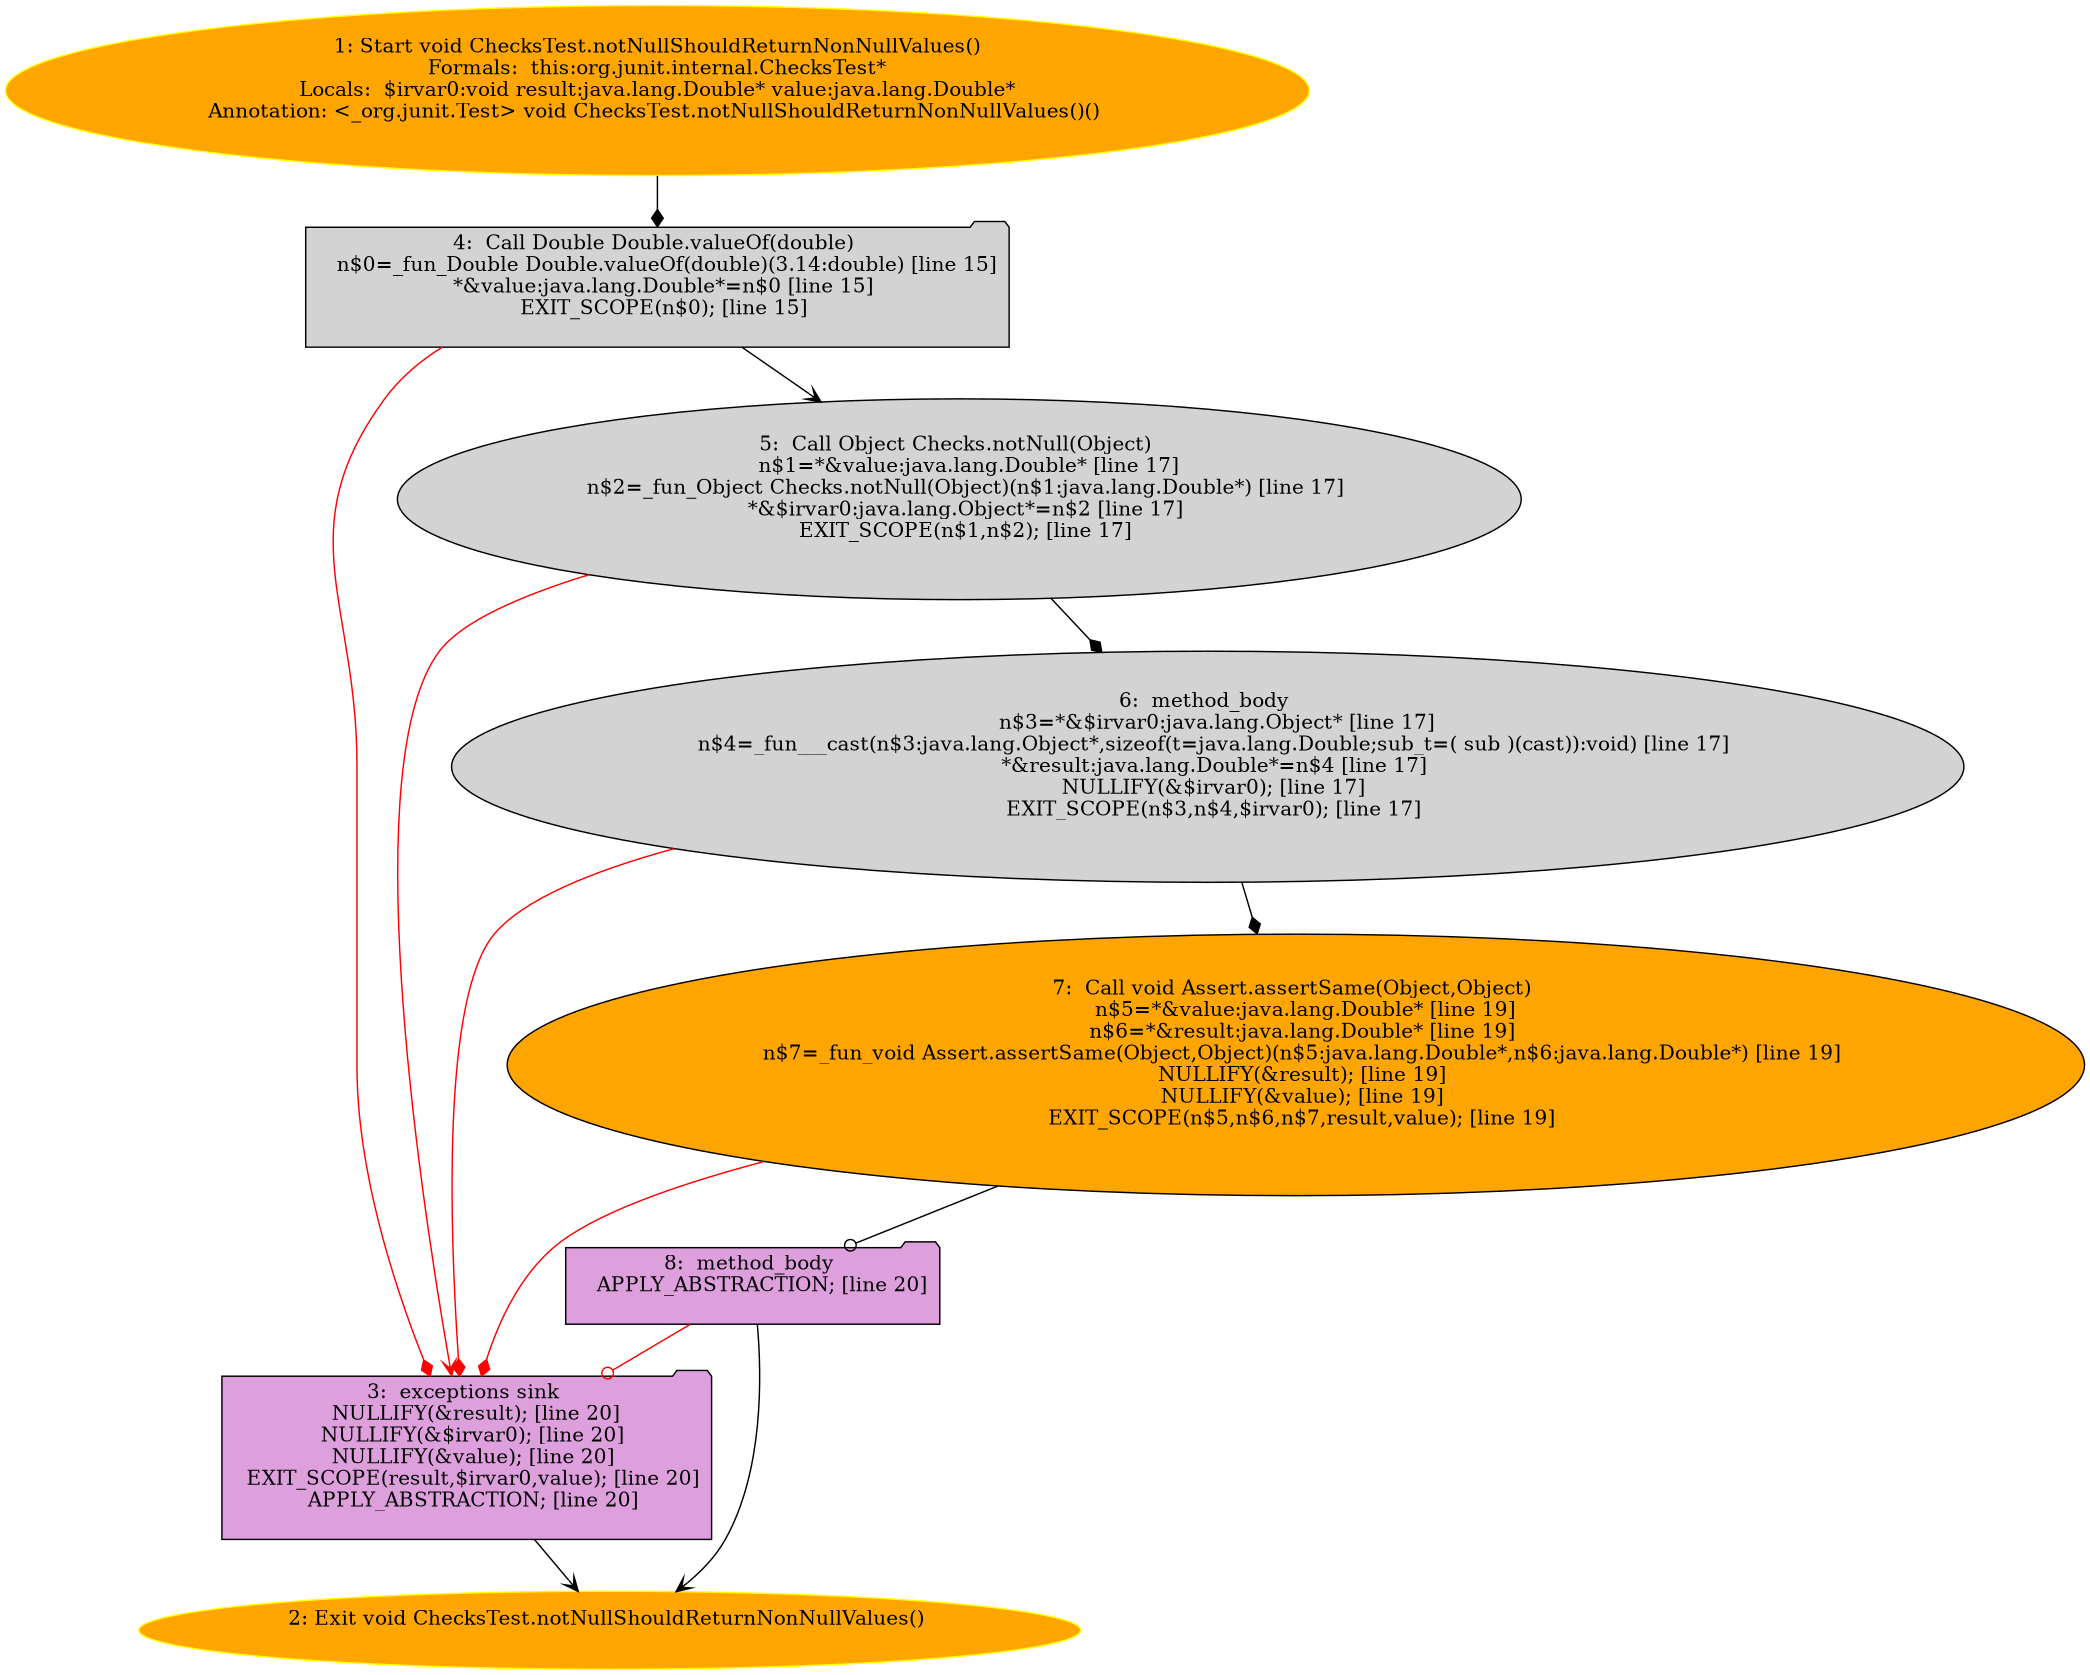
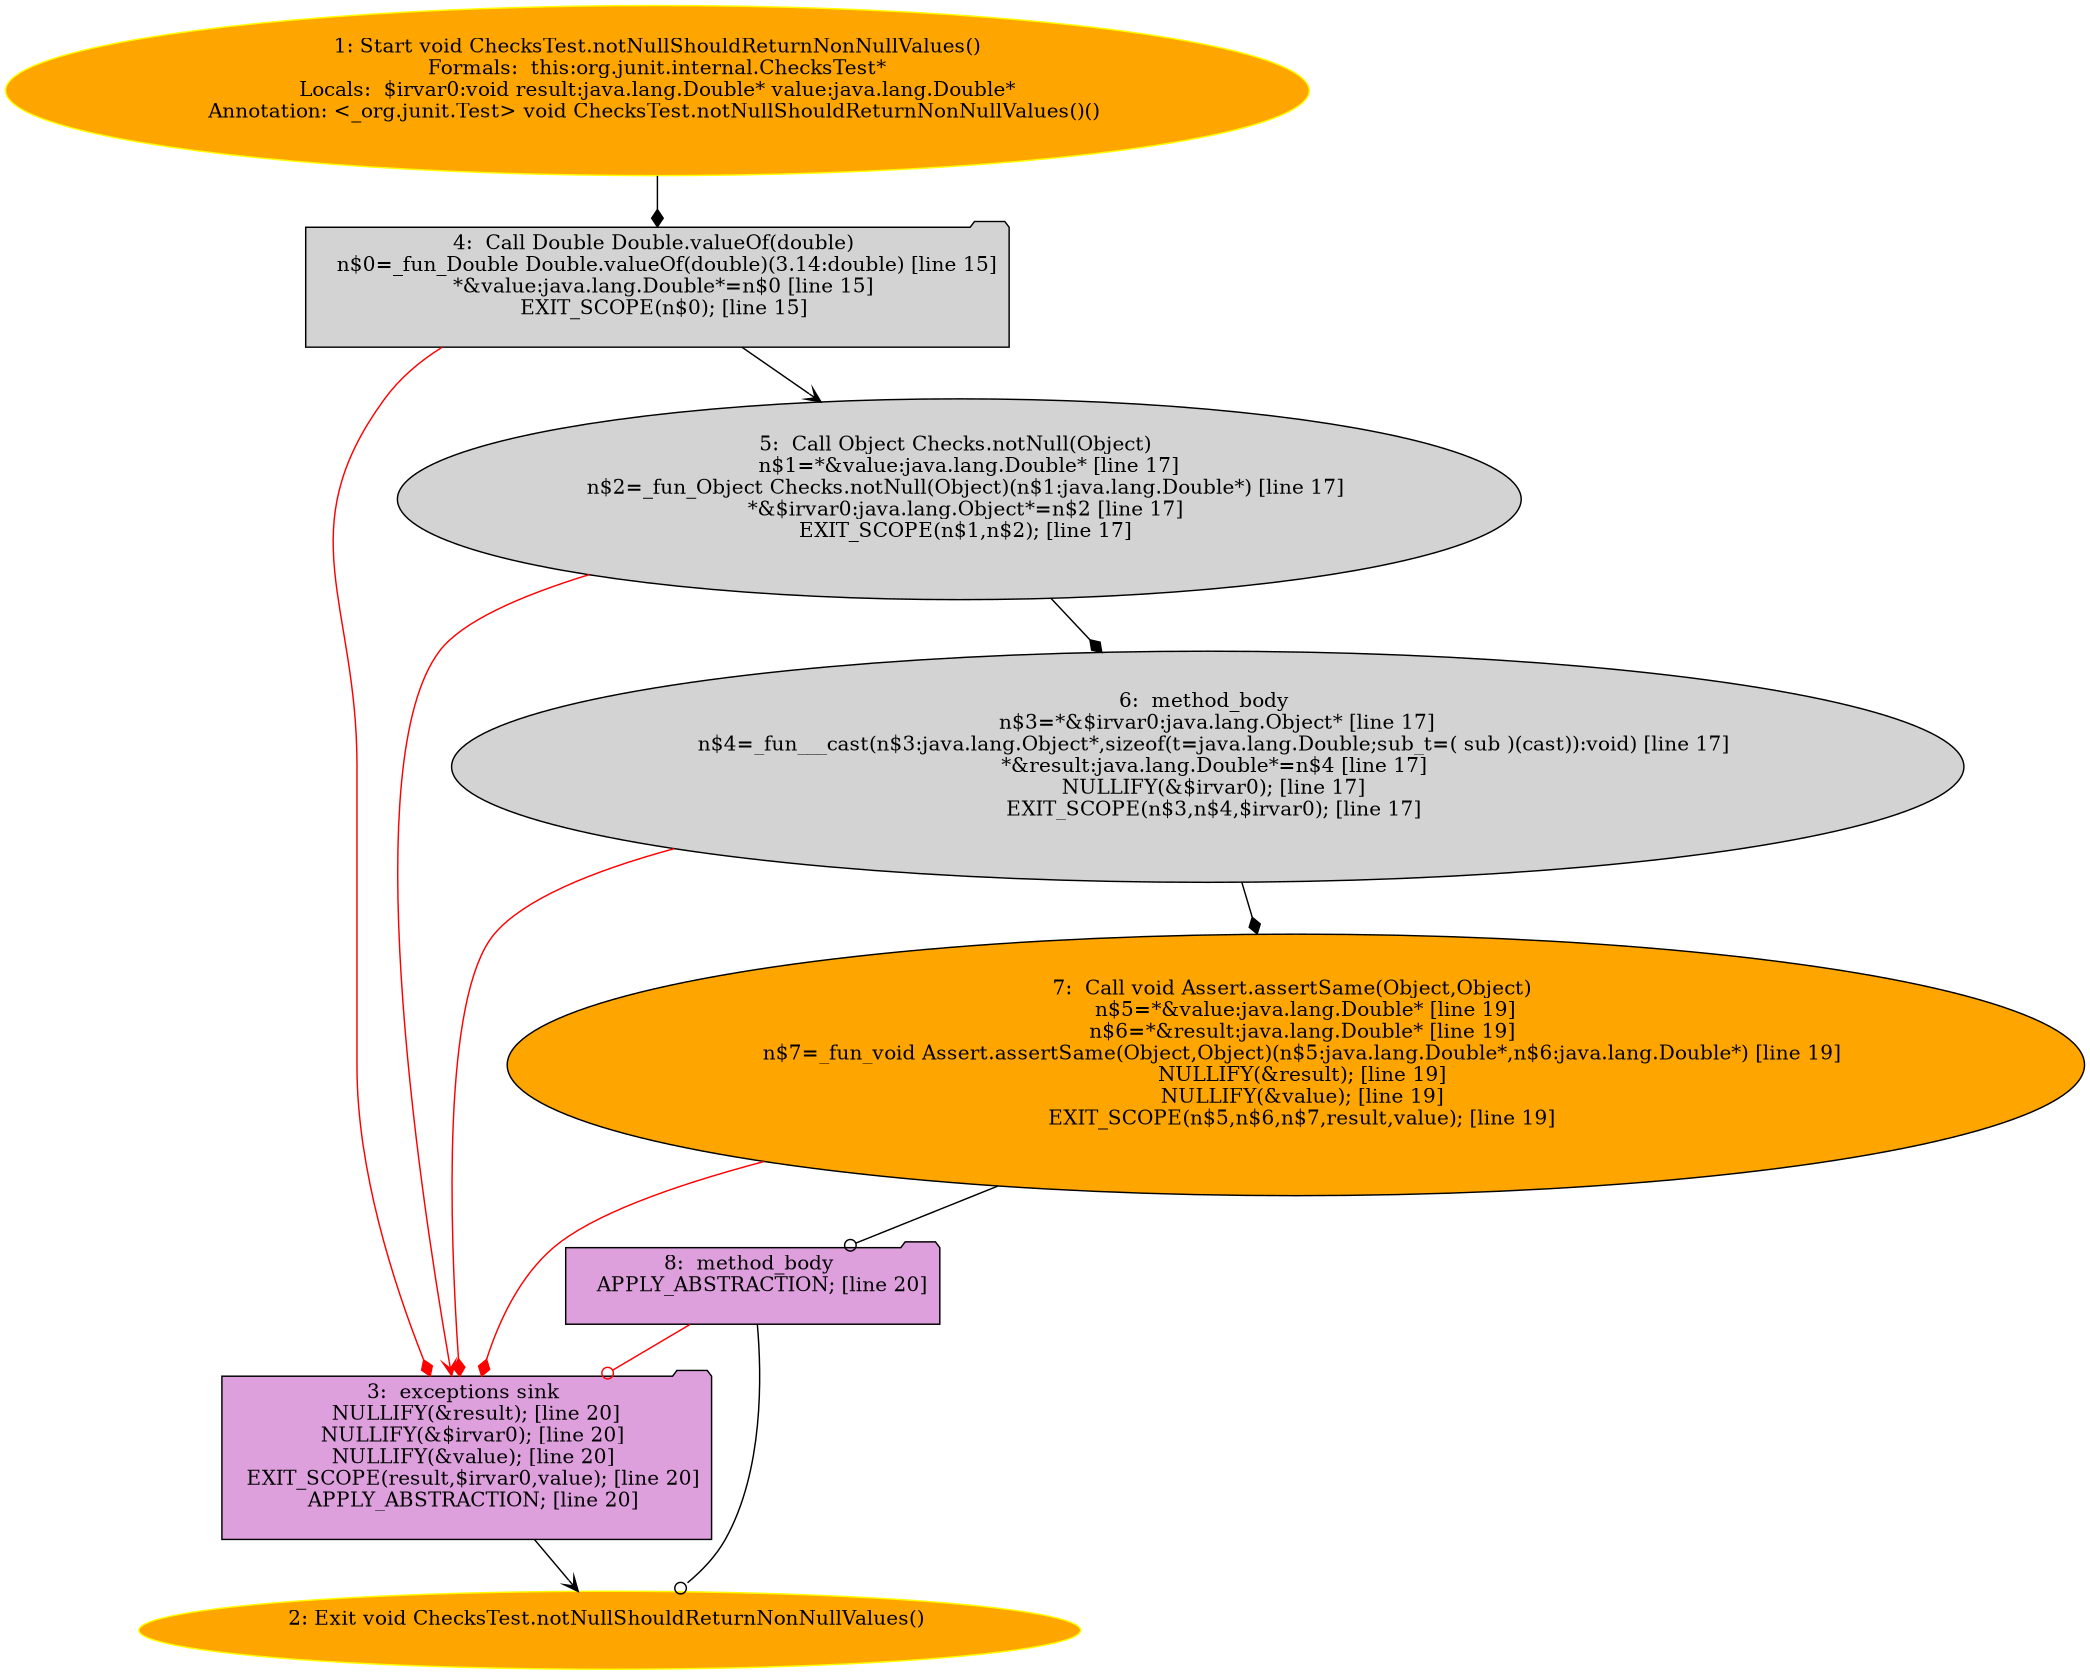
(752, 1463) -> (752, 1463)
